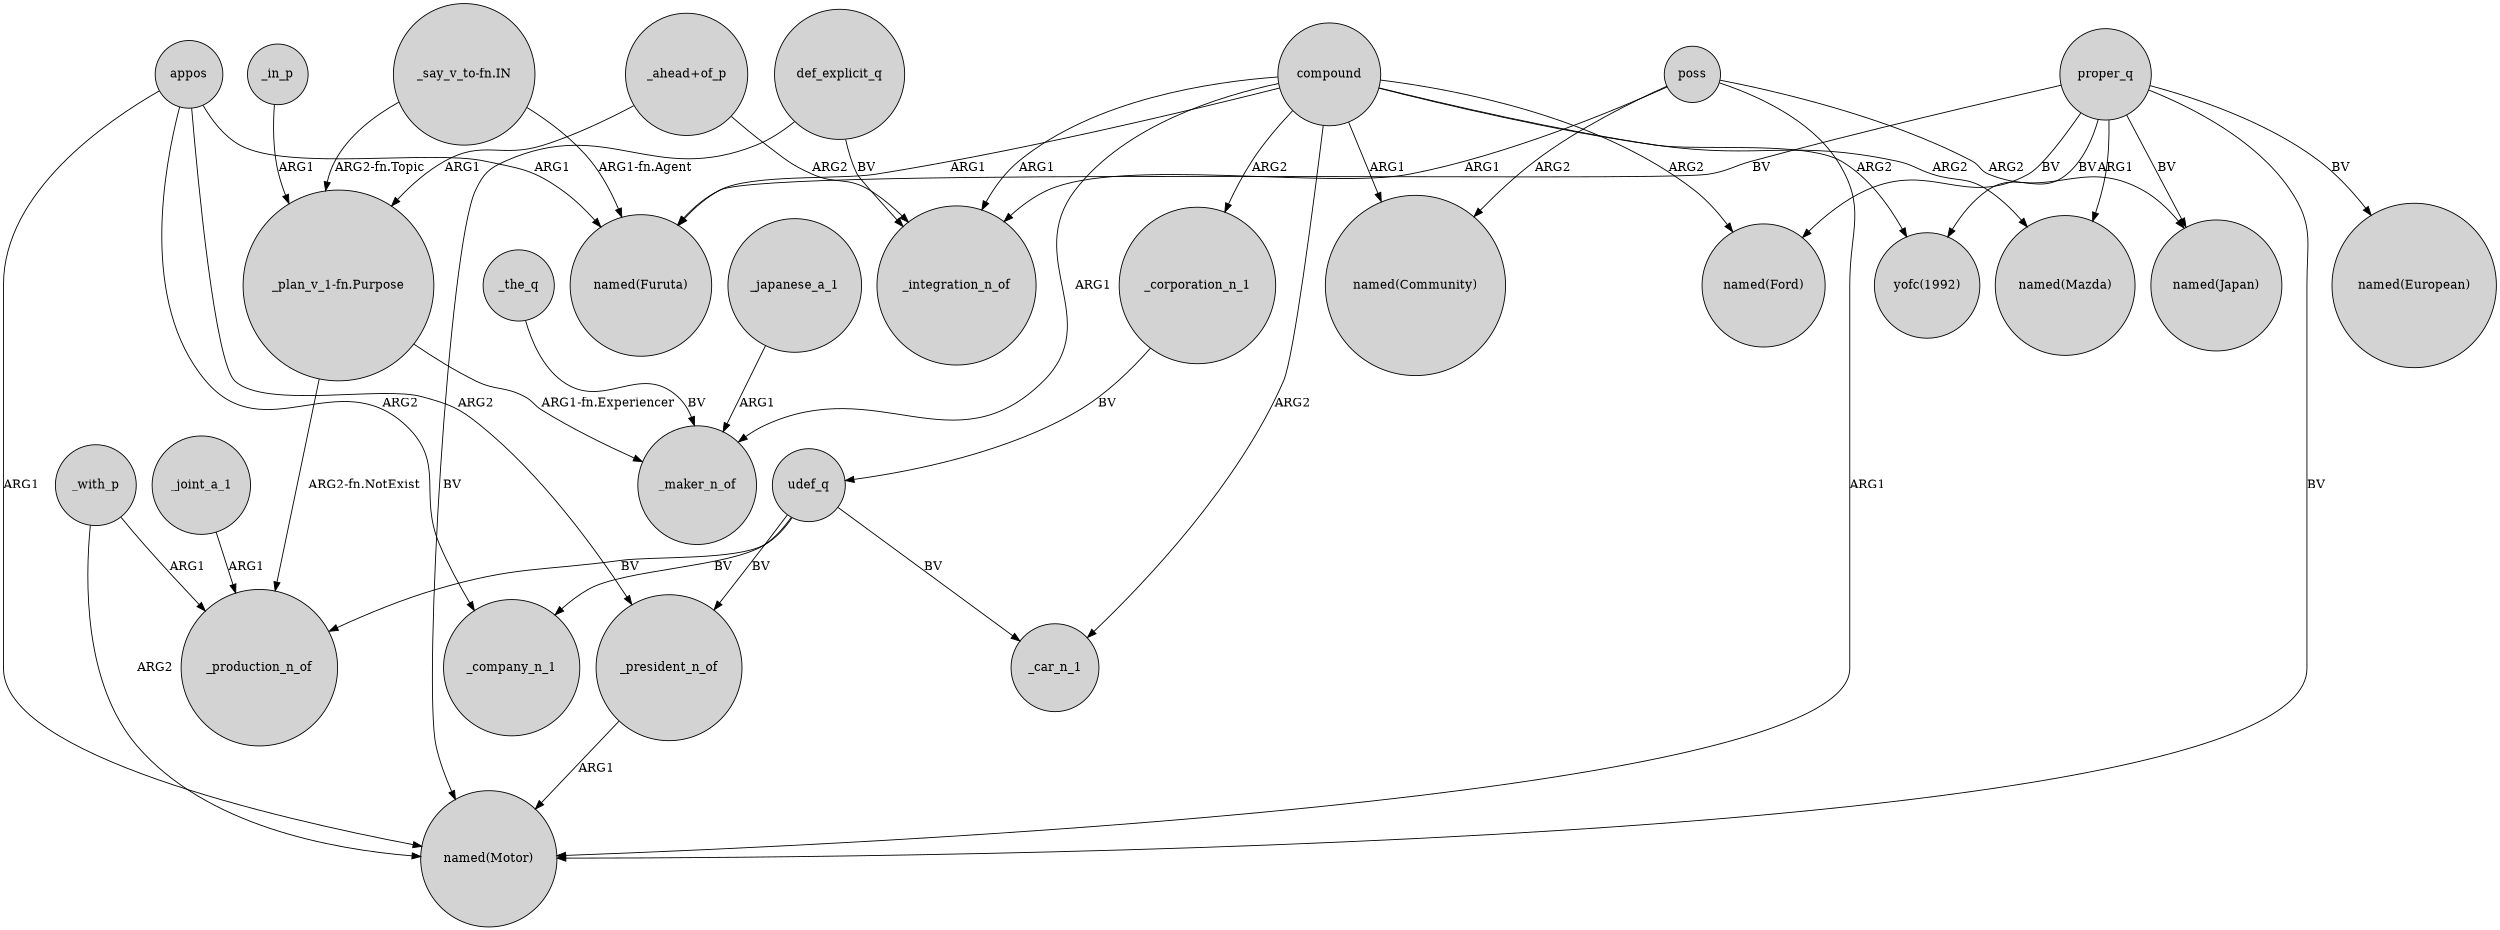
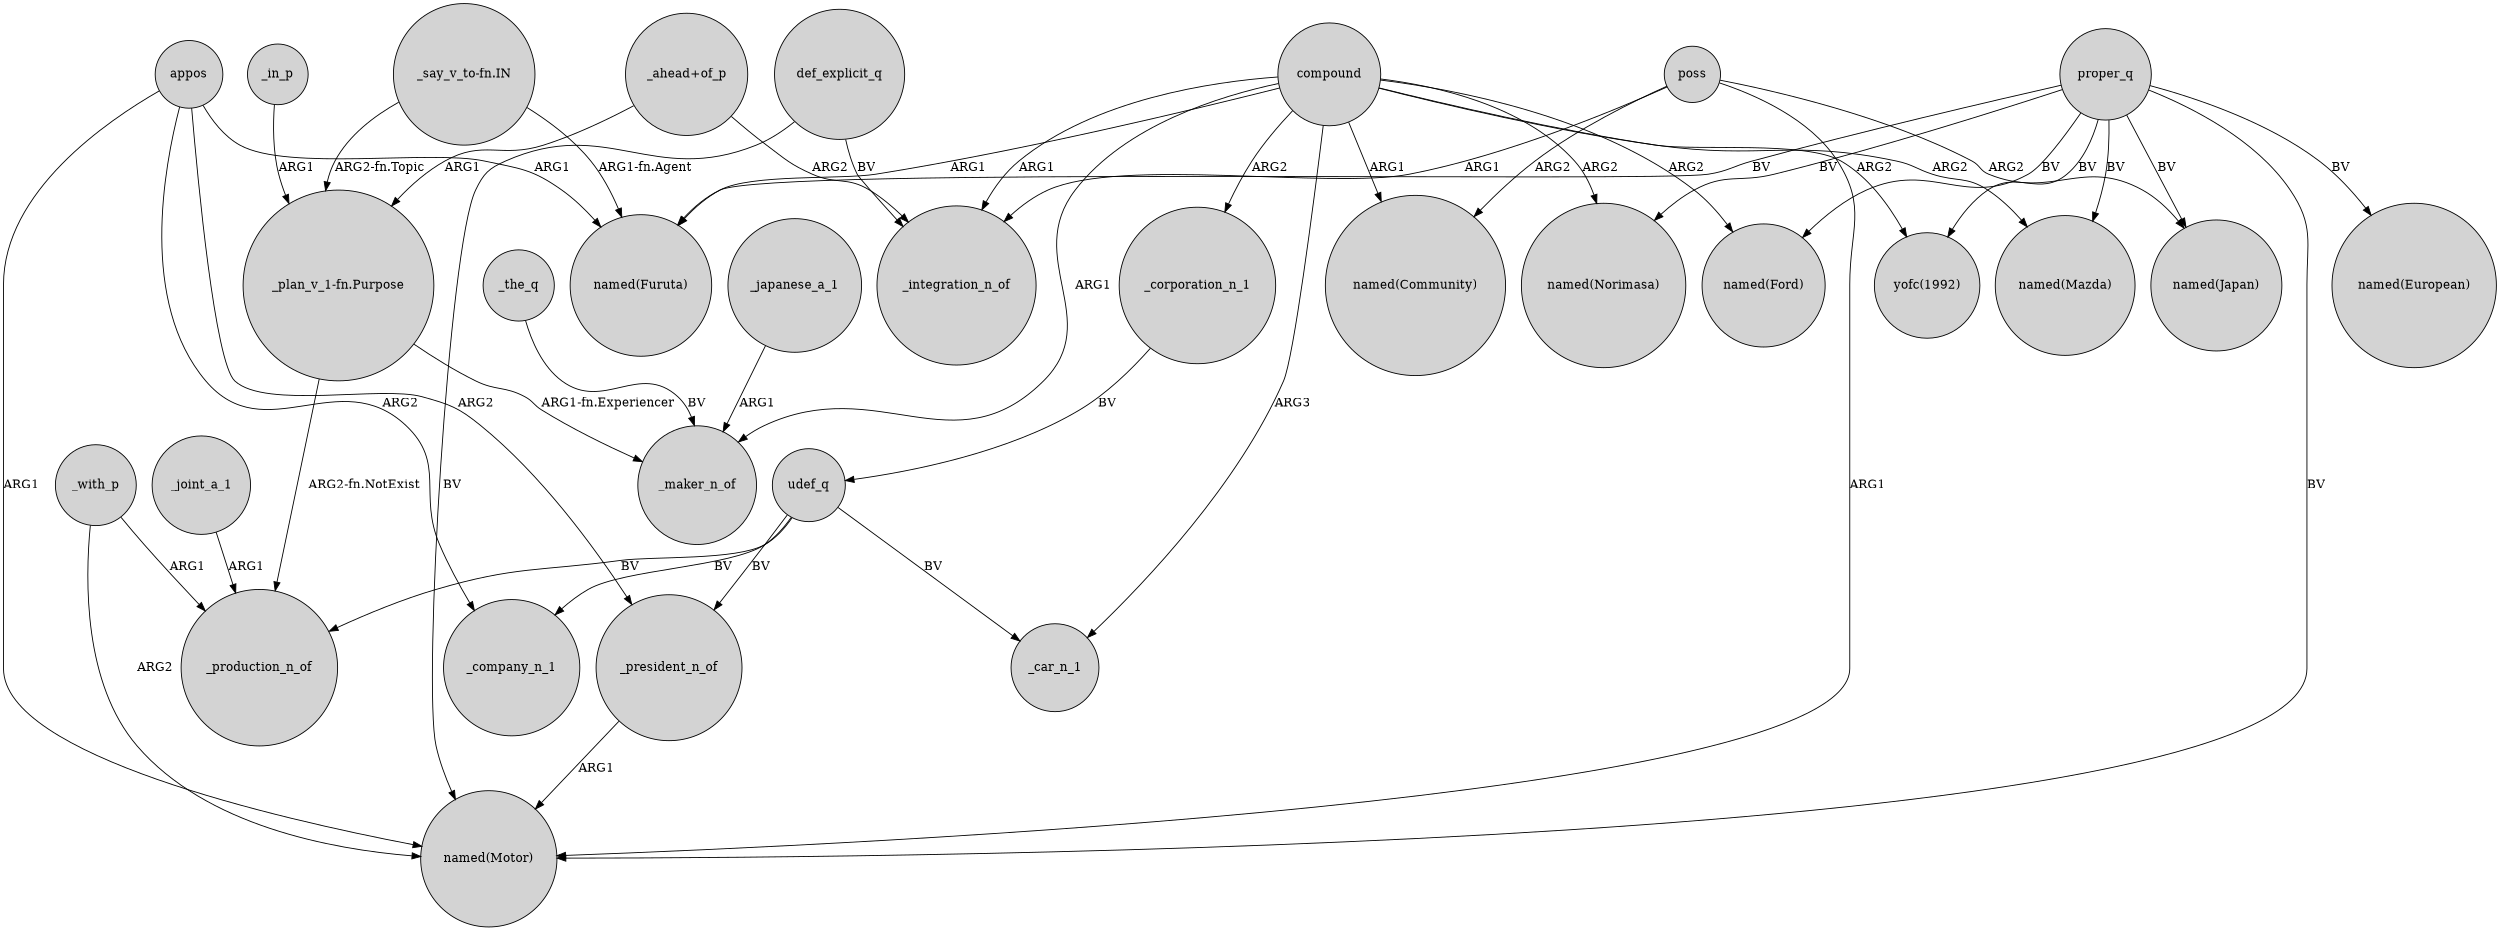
(2116, 168) -> (2116, 168)
none -> (1604, 286)
(1293, 403) -> (1293, 403)
